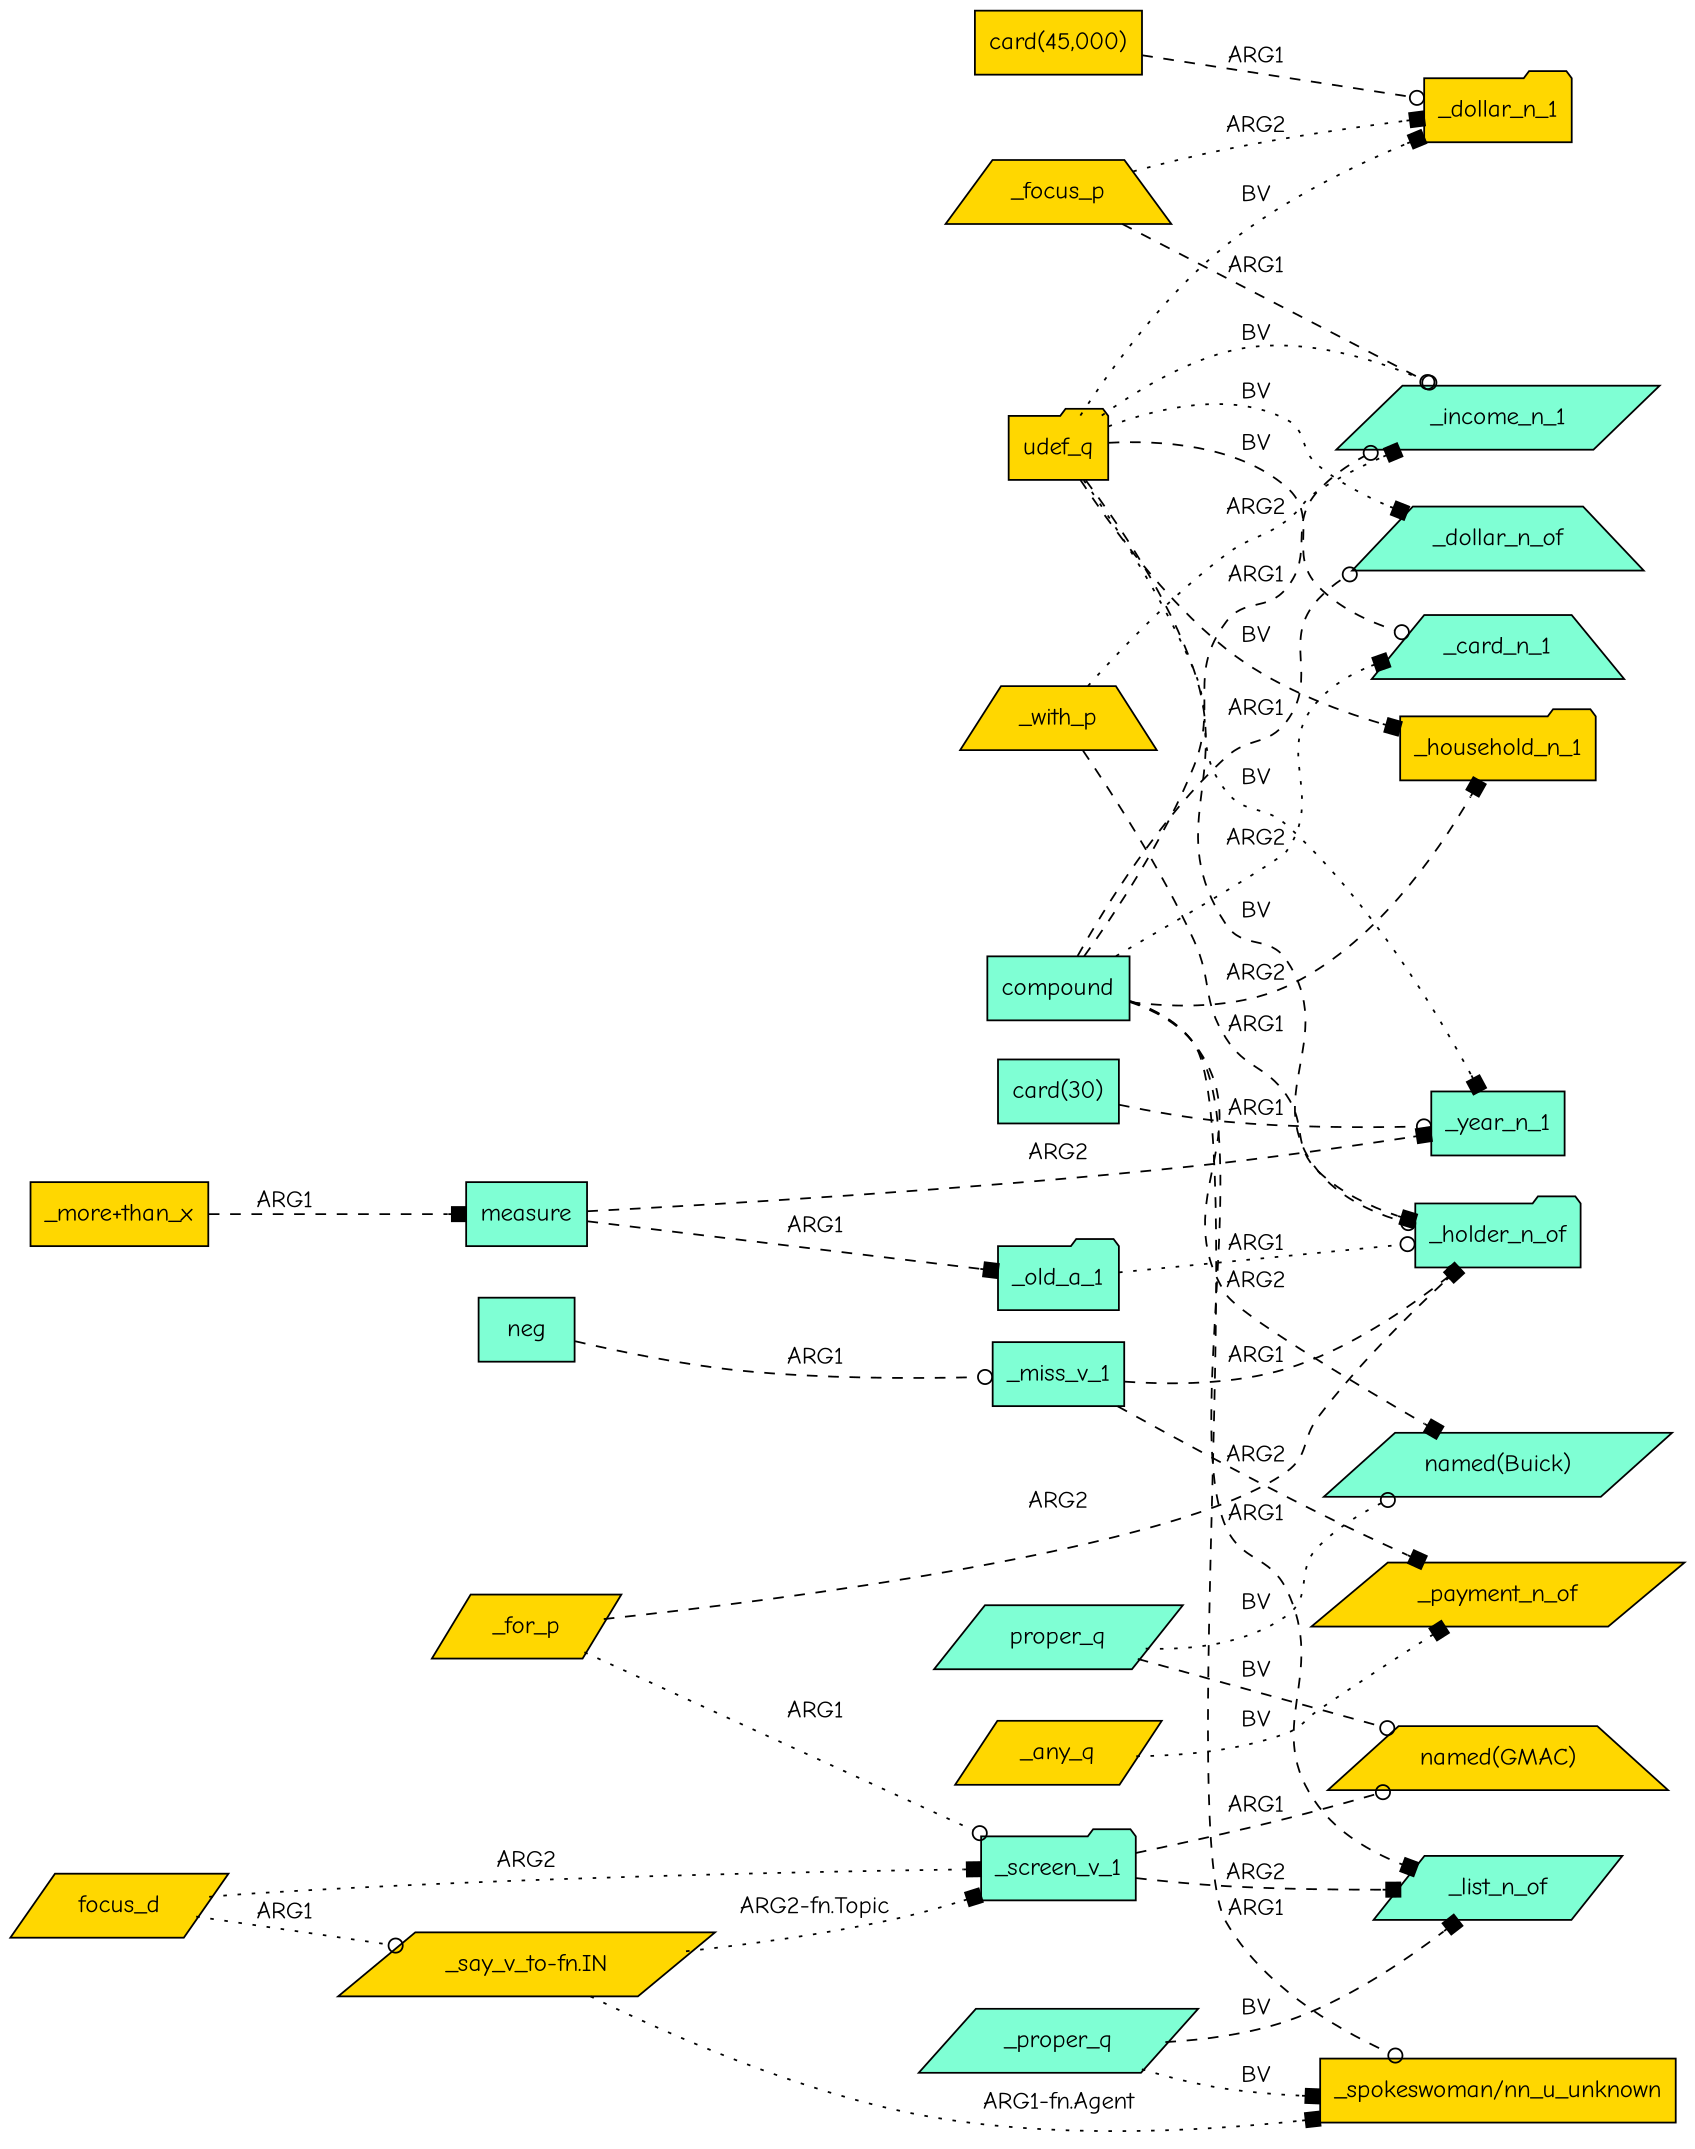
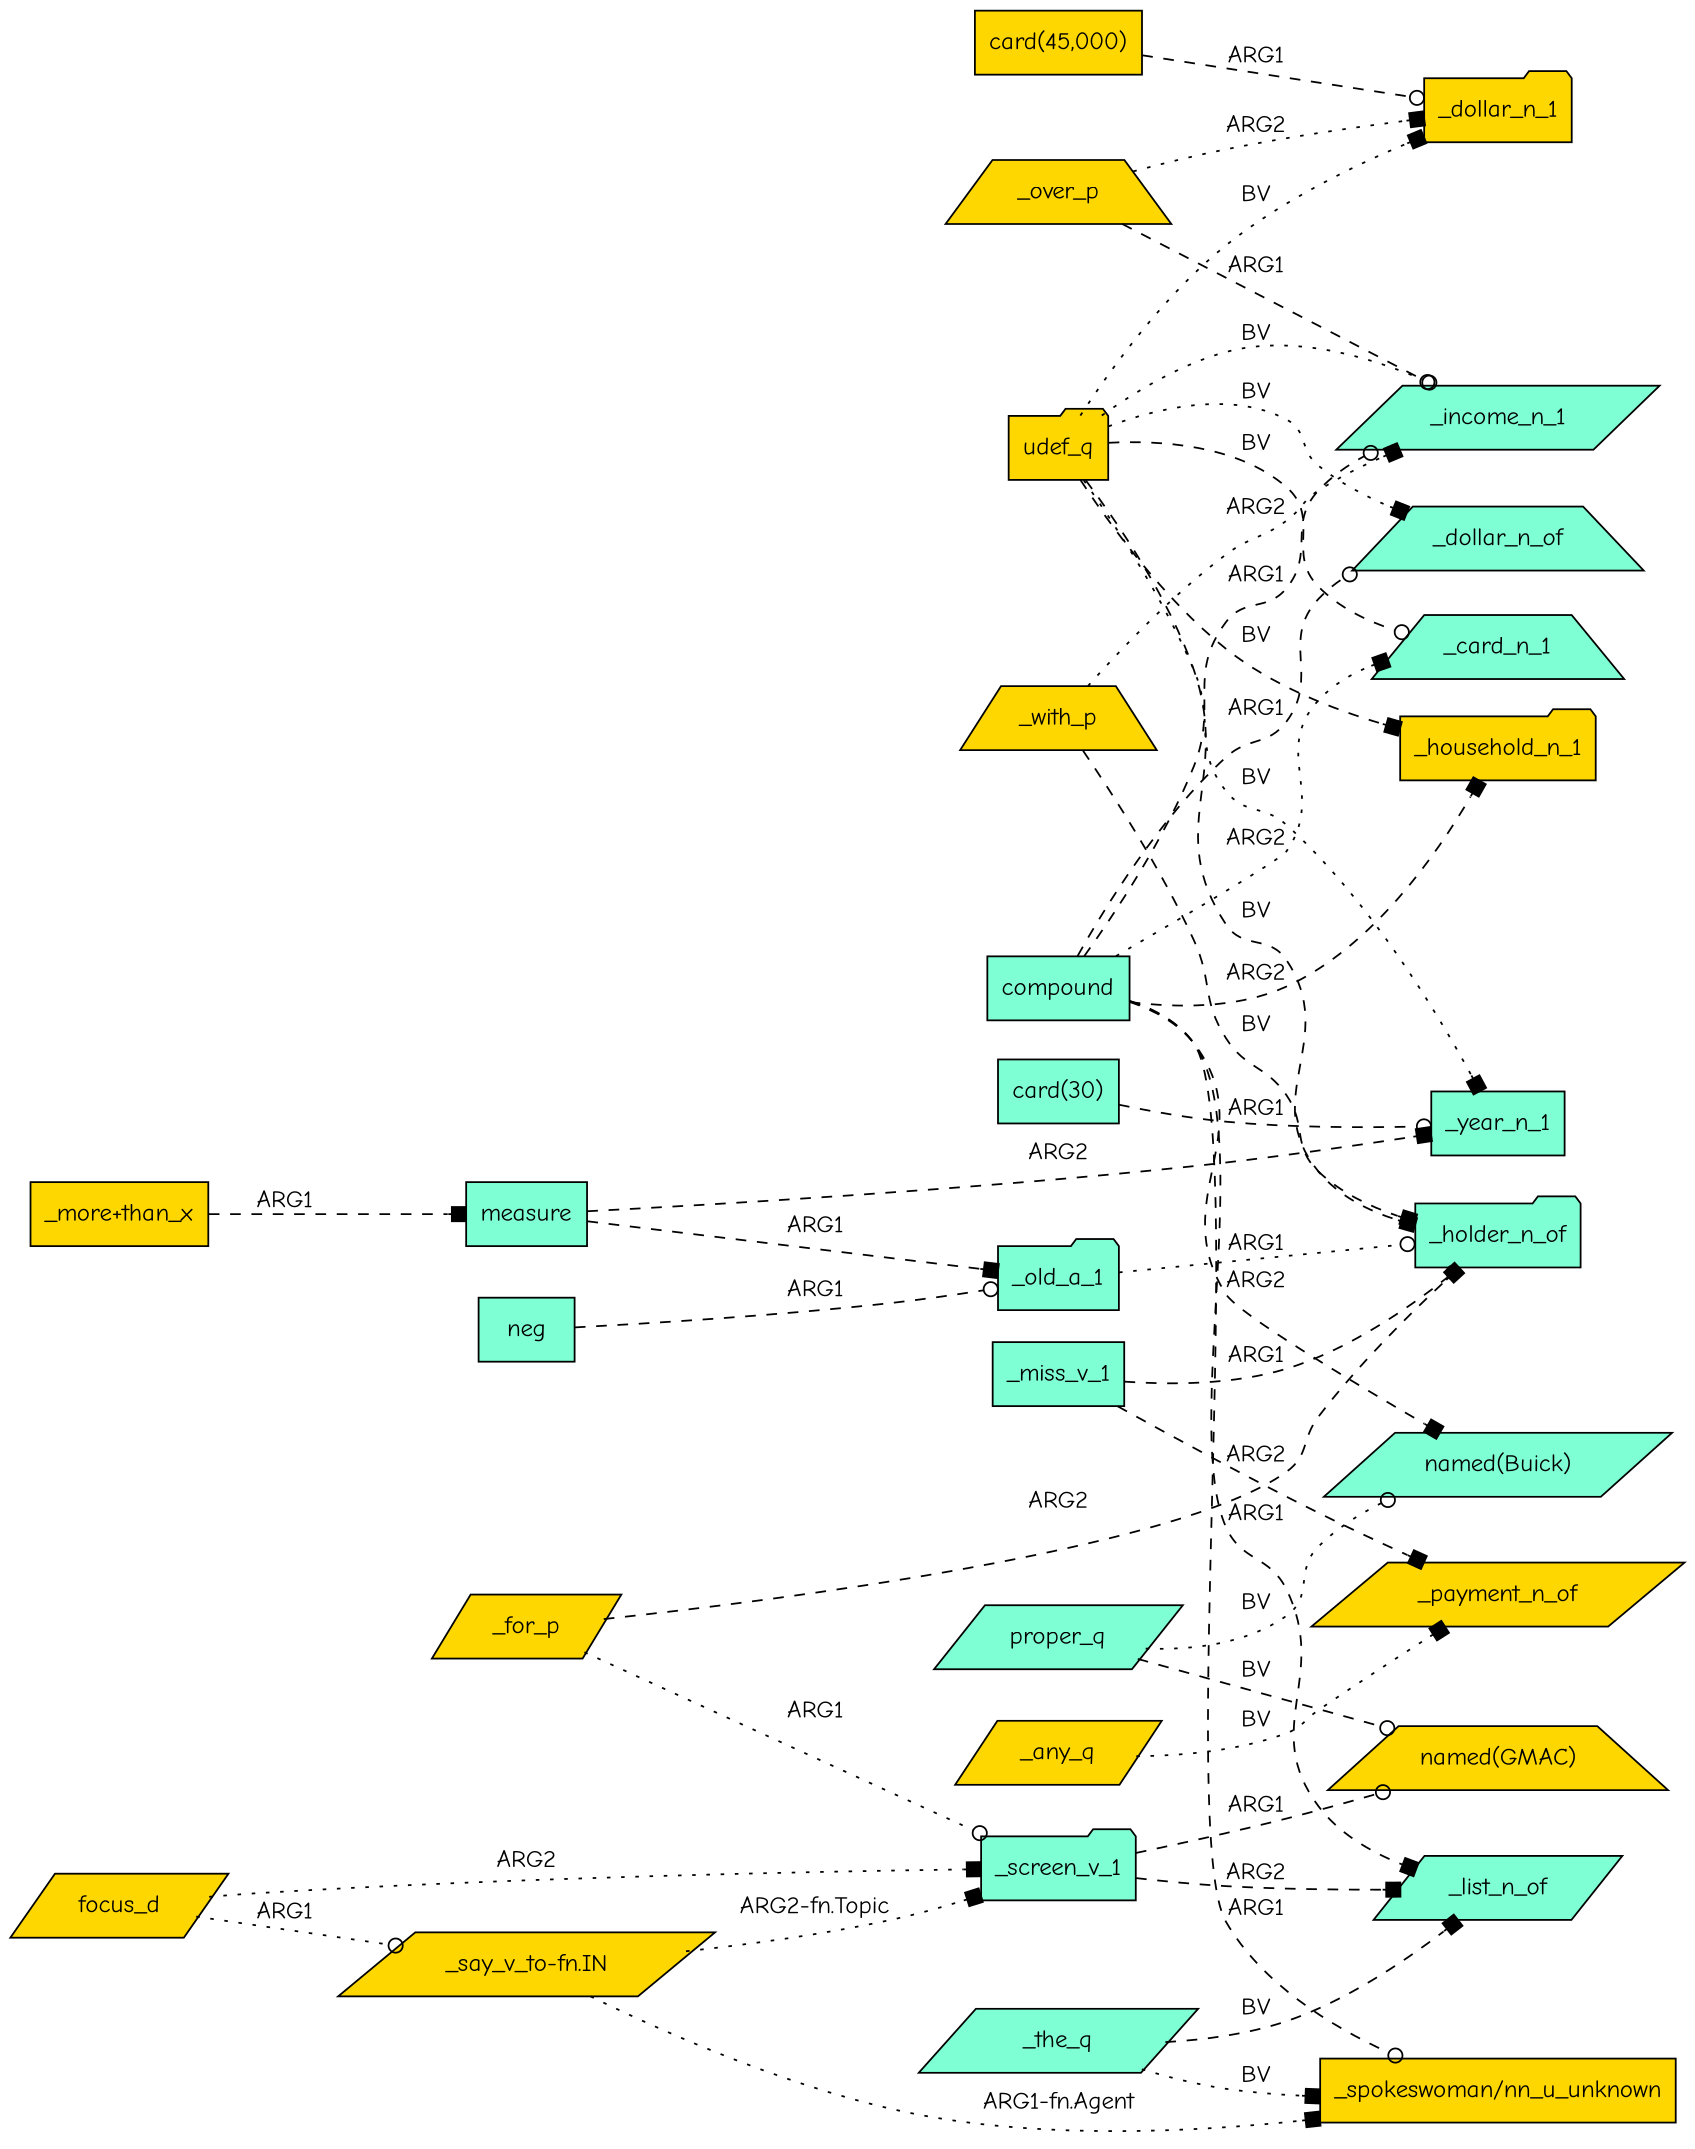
(1058, 192) -> (1058, 192)
(1206, 883) -> (1206, 883)
(1256, 1025) -> (1256, 1025)
(775, 1374) -> (779, 1314)
(1058, 2041) -> (1058, 2041)
